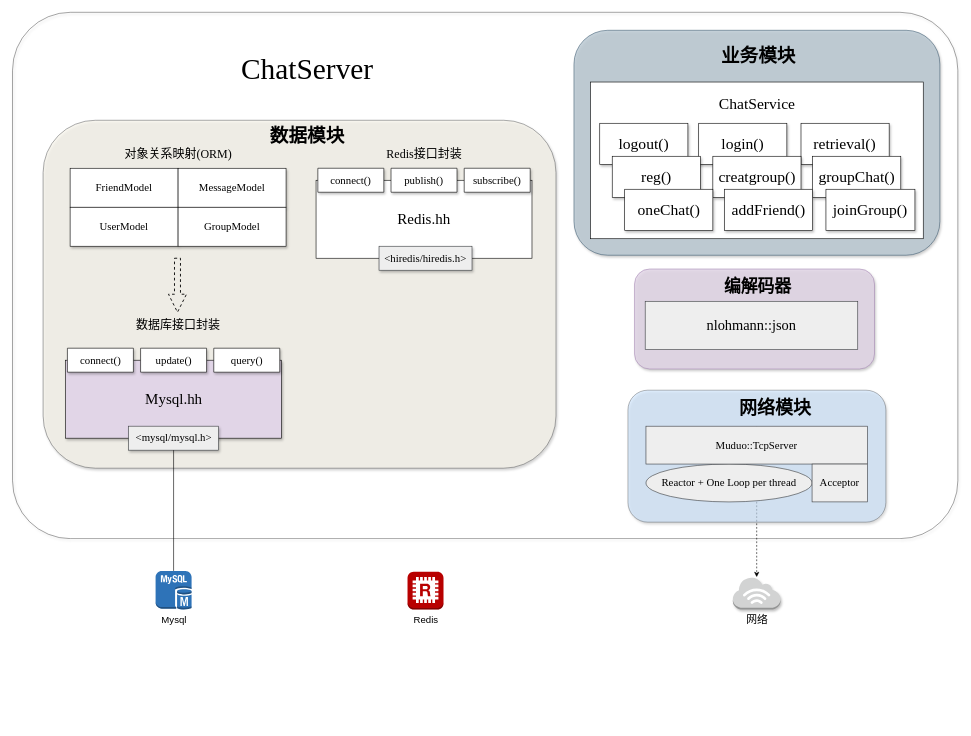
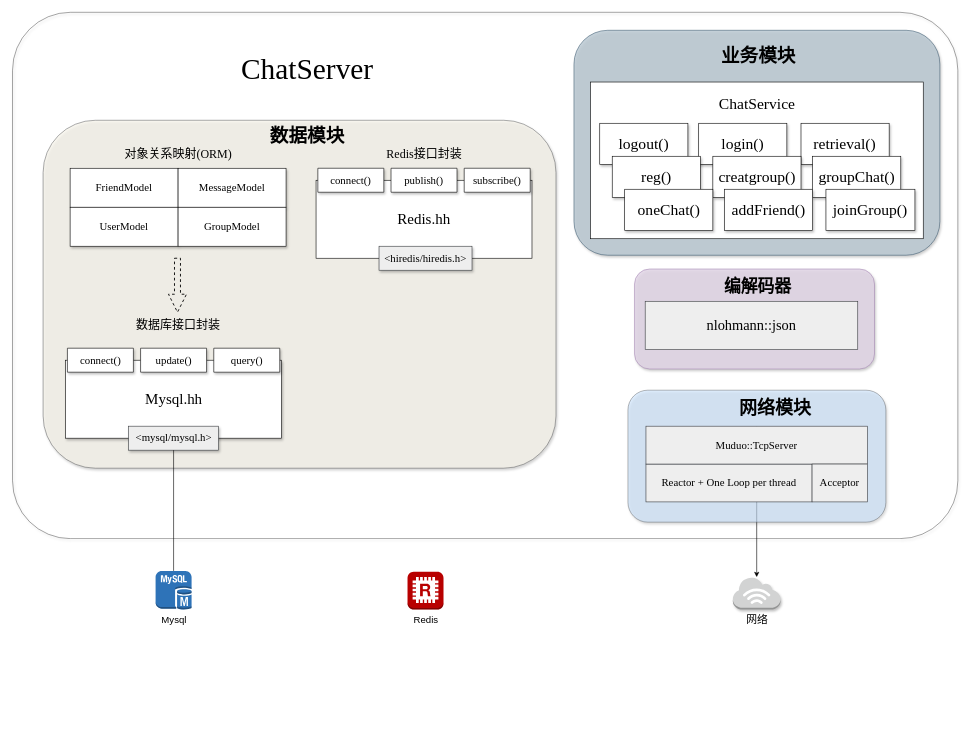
(173, 399) -> (173, 399)
(729, 483) -> (729, 483)
(757, 546) -> (757, 546)
